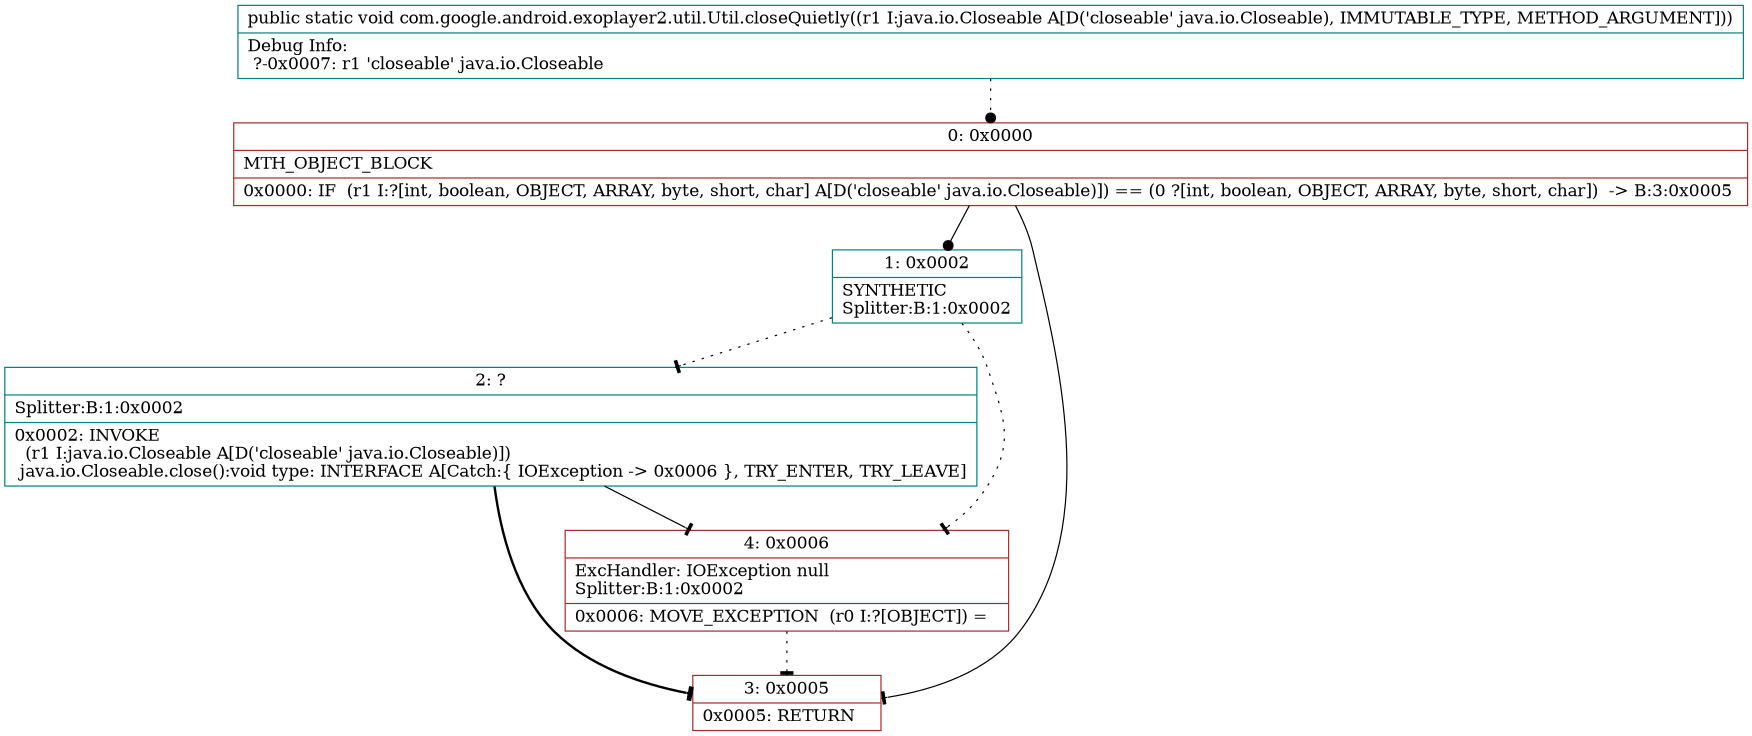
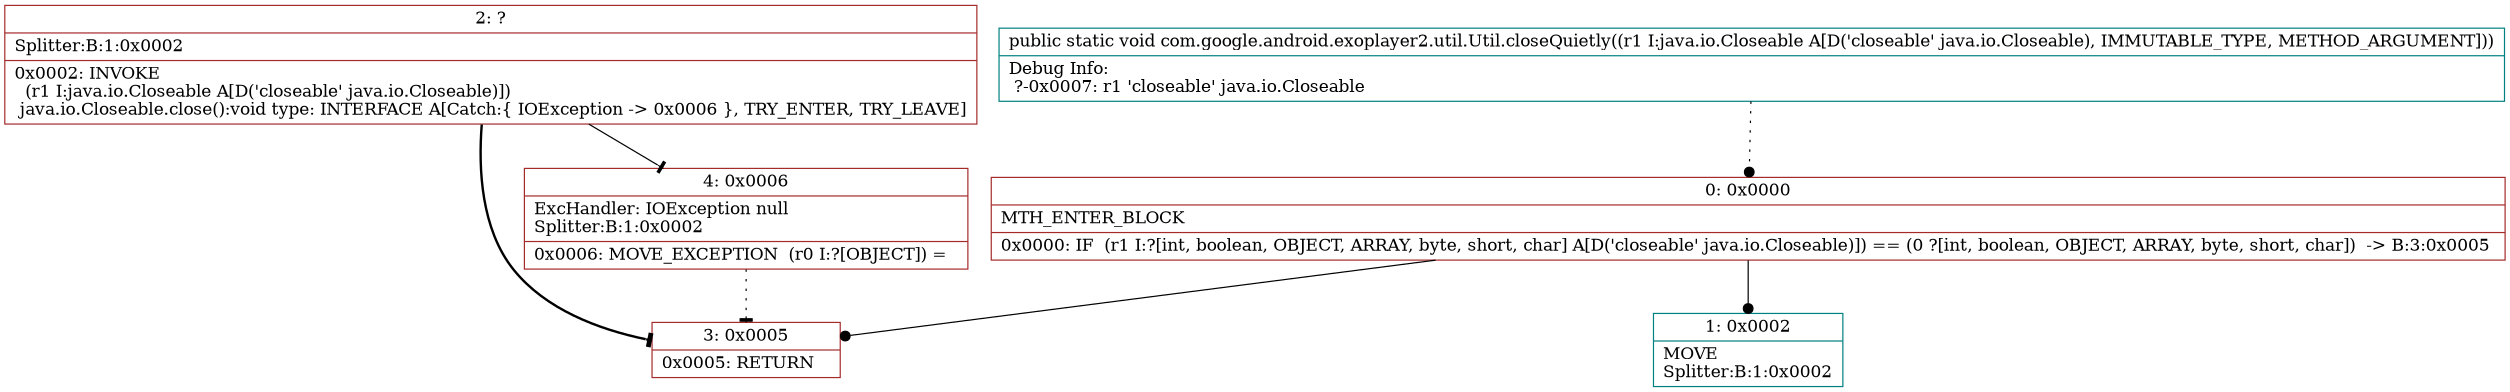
(338, 164) -> (1093, 218)
(895, 291) -> (1691, 354)
(757, 342) -> none
(491, 427) -> (491, 65)
(1004, 430) -> none
(1066, 496) -> (1143, 298)
